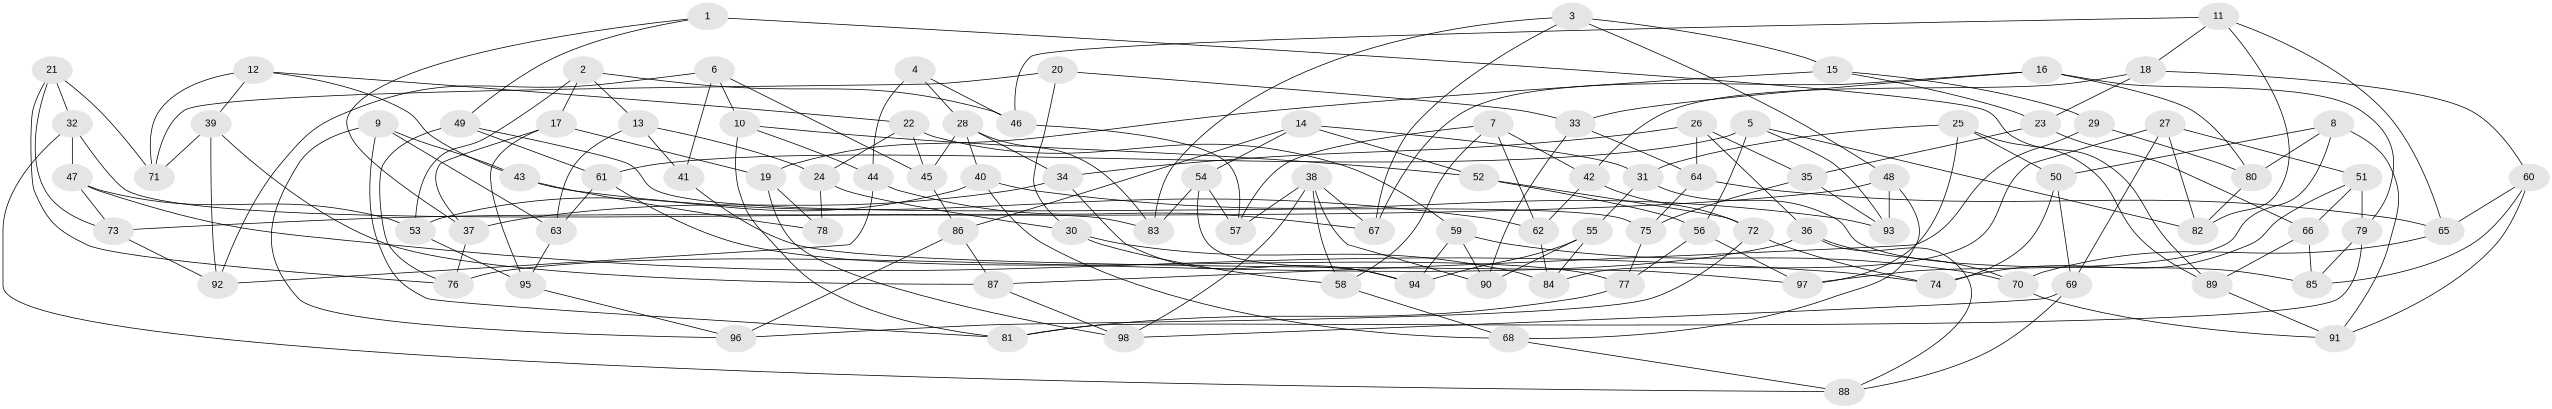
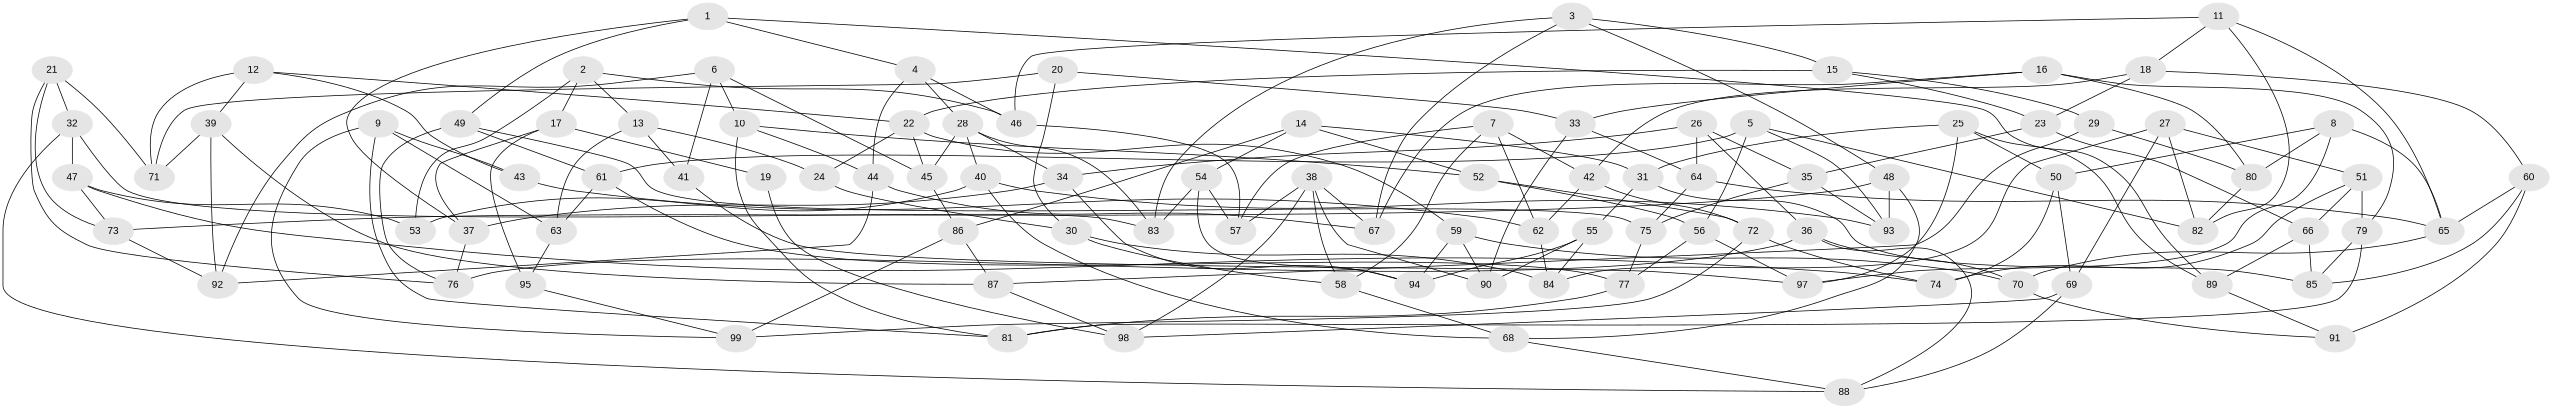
none -> (812, 43)
(1295, 109) -> (1367, 75)
(2394, 225) -> (2410, 161)
(823, 231) -> none
(471, 258) -> none
(736, 339) -> (736, 339)
